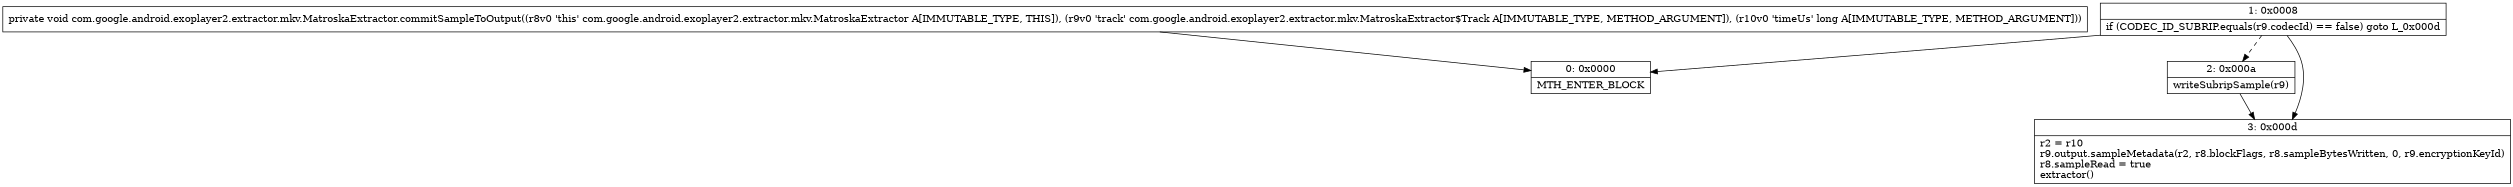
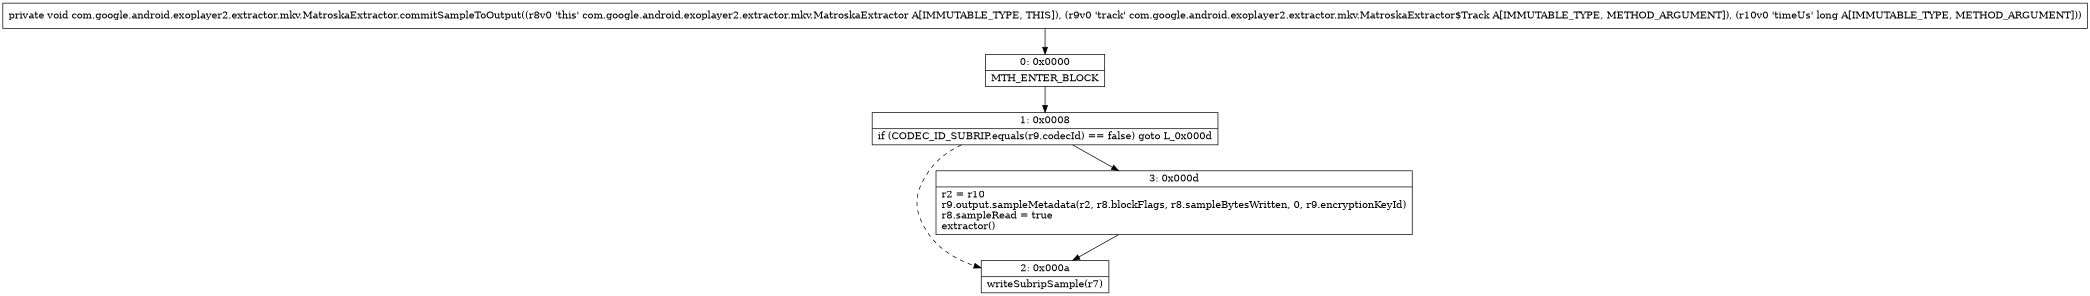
(1879, 54) -> (1045, 96)
(2231, 85) -> (1045, 284)
(2246, 103) -> (1099, 246)
